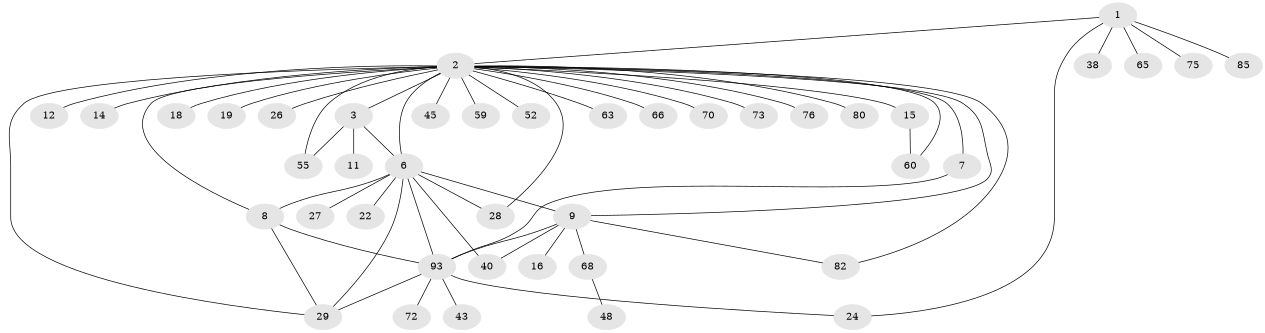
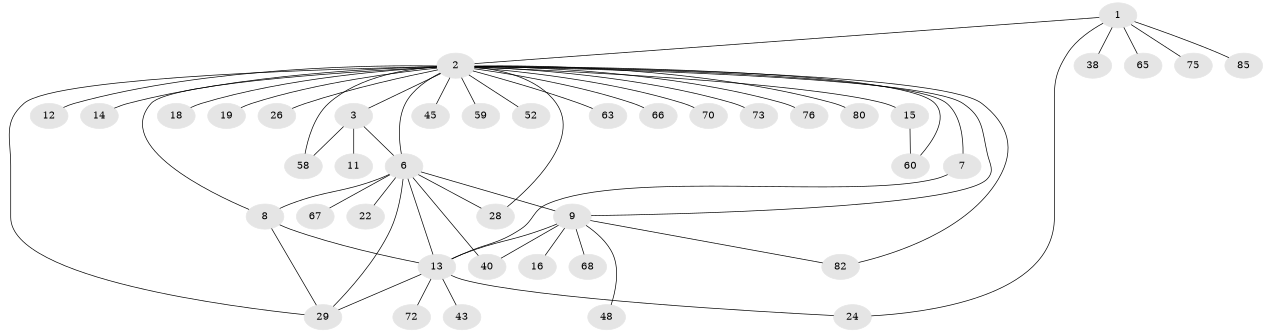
(303, 166) -> (303, 166)
(315, 217) -> (315, 217)
(437, 267) -> (437, 267)
(597, 292) -> (615, 260)
